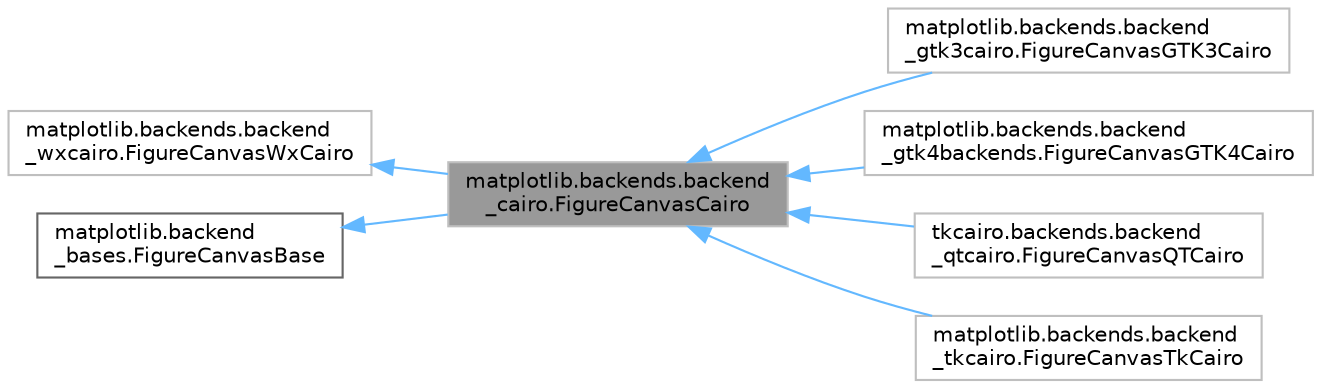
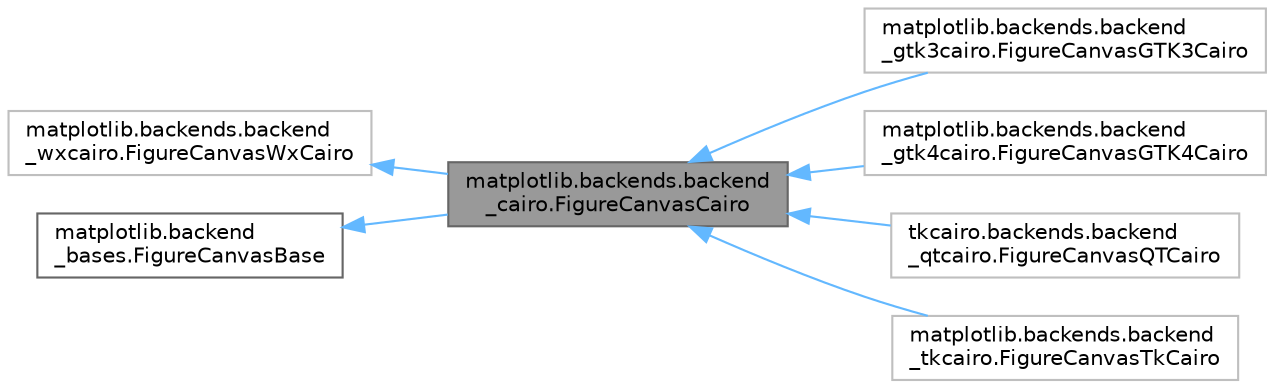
(1089, 143) -> (1065, 143)
(618, 194) -> (618, 194)
